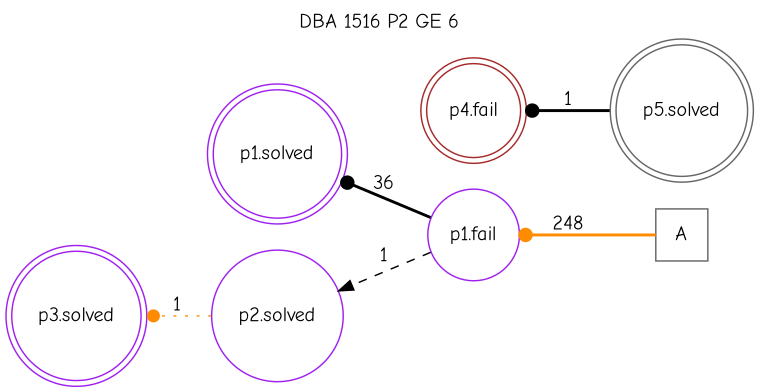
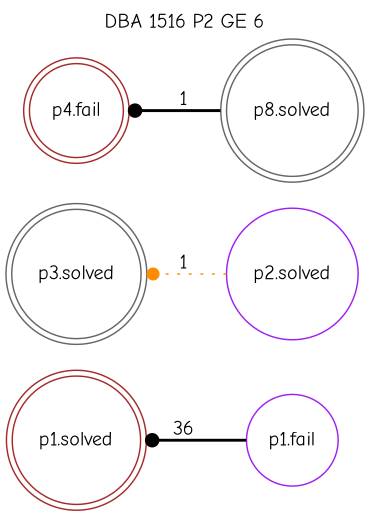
(682, 111) -> (292, 111)
(277, 154) -> (76, 440)
(682, 235) -> none
(391, 269) -> none
(76, 316) -> (76, 274)
